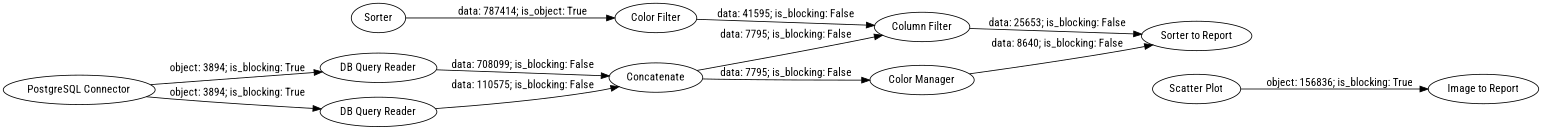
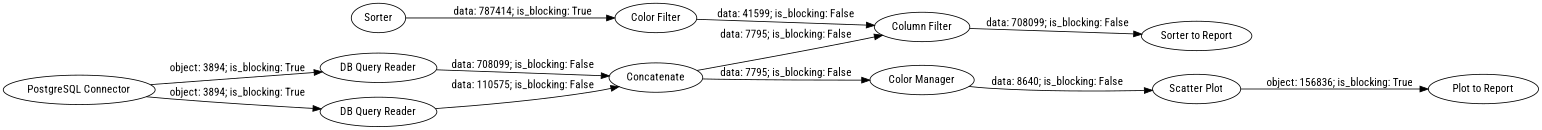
(523, 12) -> (523, 12)
(786, 14) -> (786, 14)
(1058, 23) -> (1058, 23)
(1057, 61) -> (1056, 91)
(1483, 89) -> (1483, 89)
